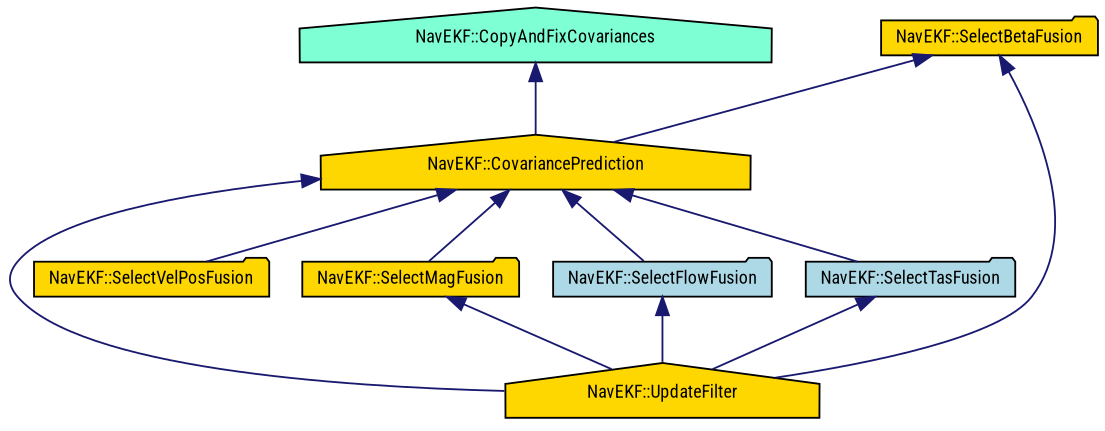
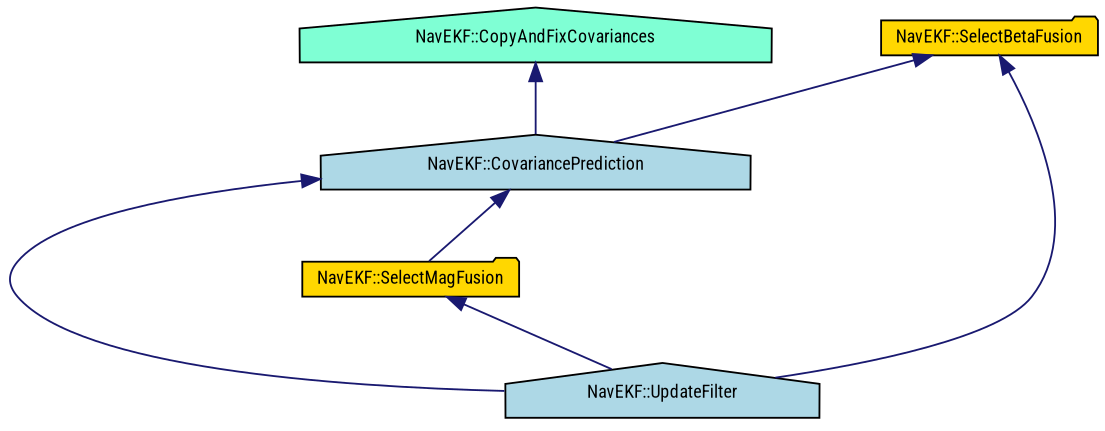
(536, 165) -> (536, 165)
(152, 279) -> none
(662, 279) -> none
(911, 279) -> none
(662, 393) -> (662, 393)
